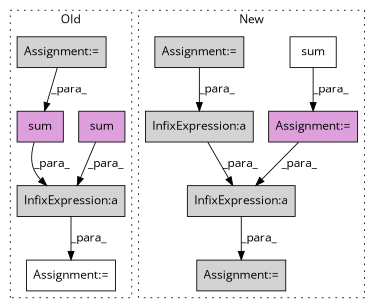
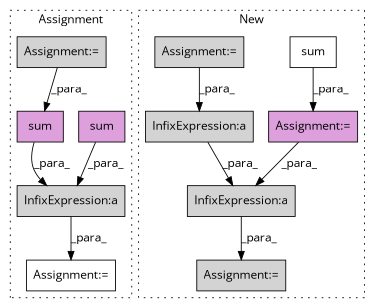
(71, 20) -> (71, 20)
